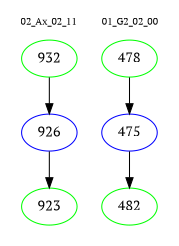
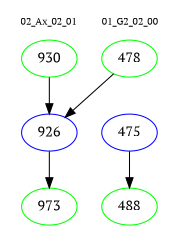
(49, 22) -> (49, 22)
(49, 59) -> (49, 59)
(130, 91) -> (100, 86)
(49, 207) -> (49, 207)
(130, 207) -> (130, 207)
